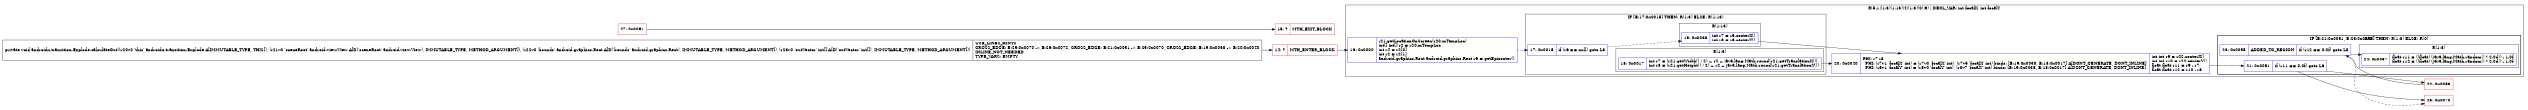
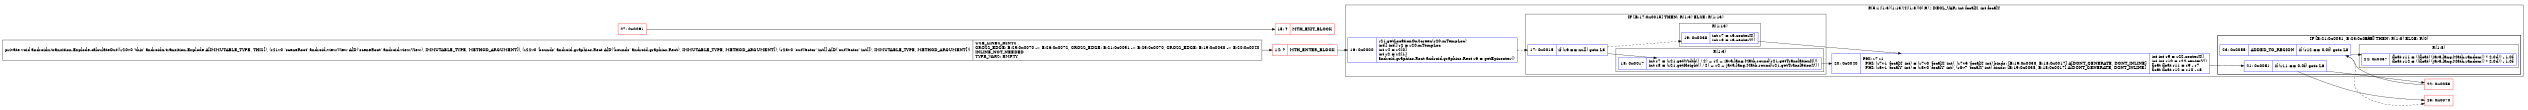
none -> (1631, 56)
(1874, 59) -> (1874, 59)
